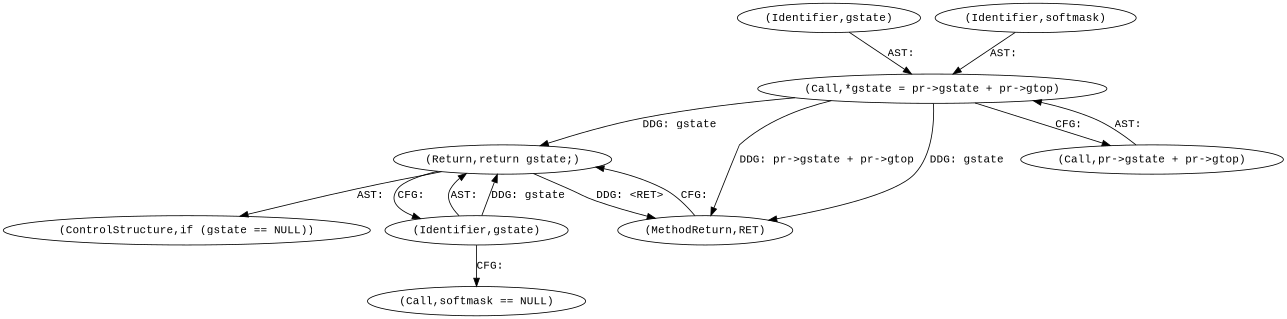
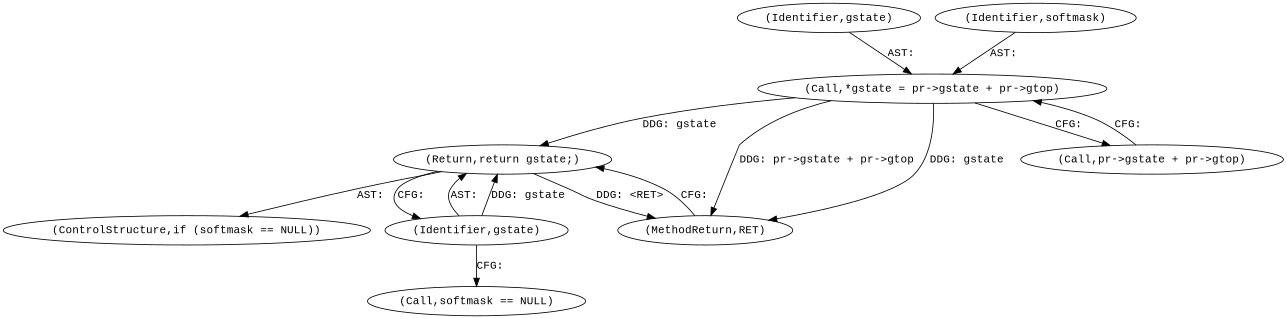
(1132, 124) -> (1132, 124)
(187, 230) -> (187, 230)
